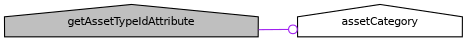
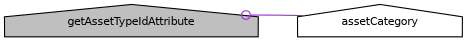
(273, 30) -> (278, 15)
